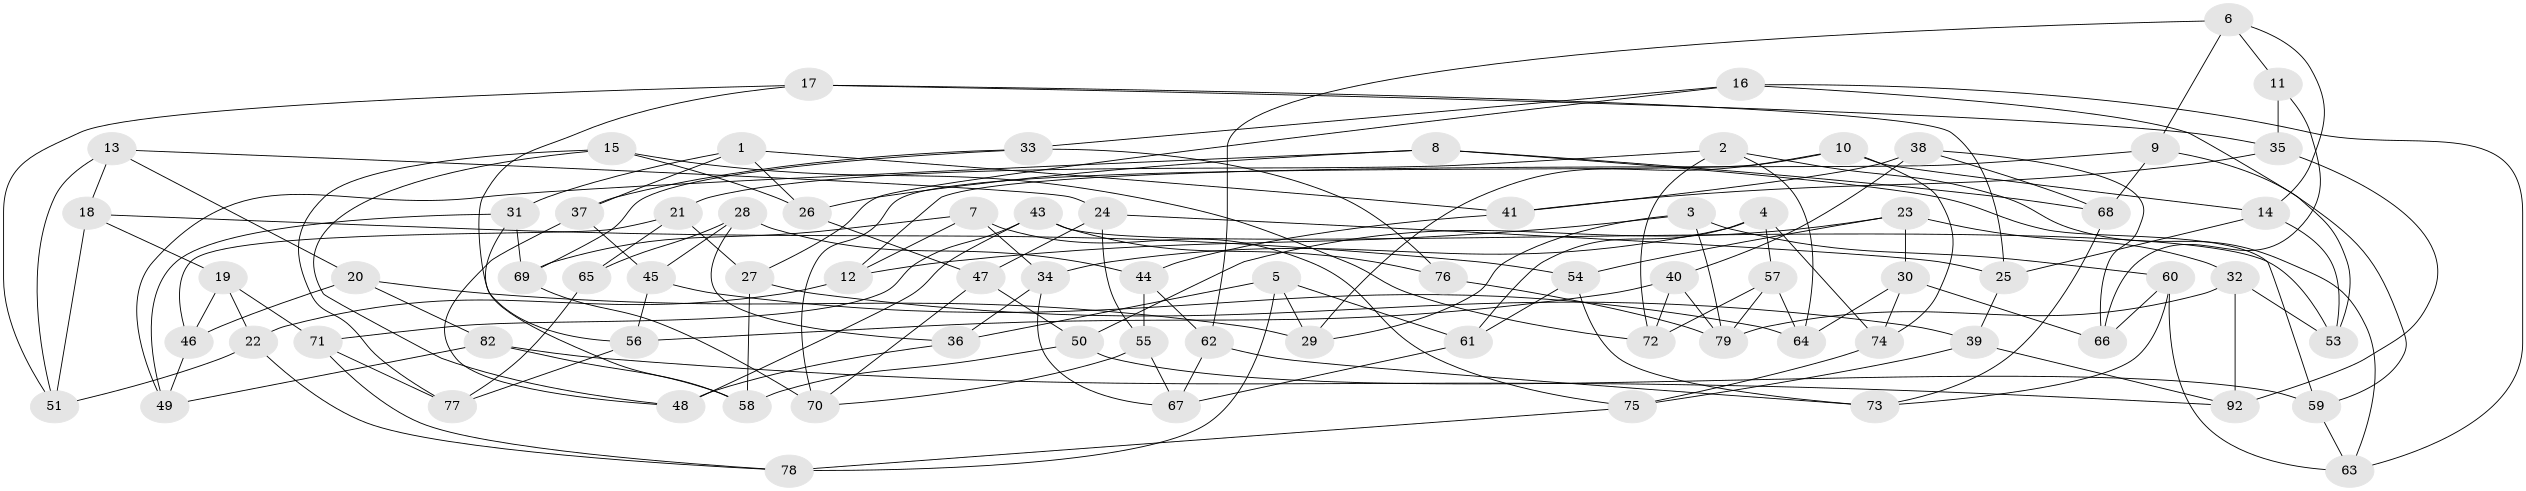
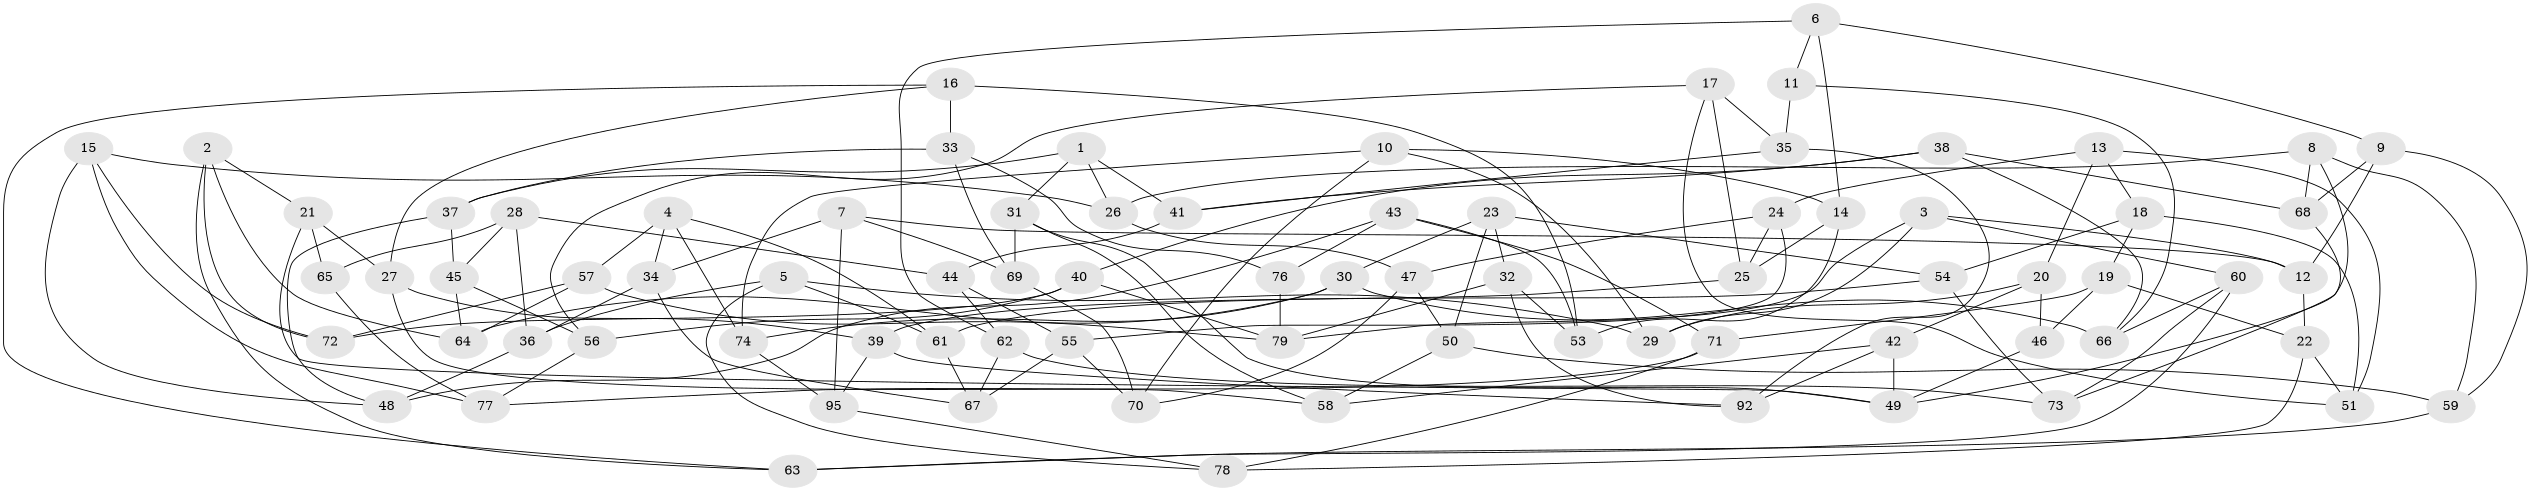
(389, 236) -> (973, 383)
(488, 342) -> (1894, 342)
(1632, 407) -> (834, 407)
